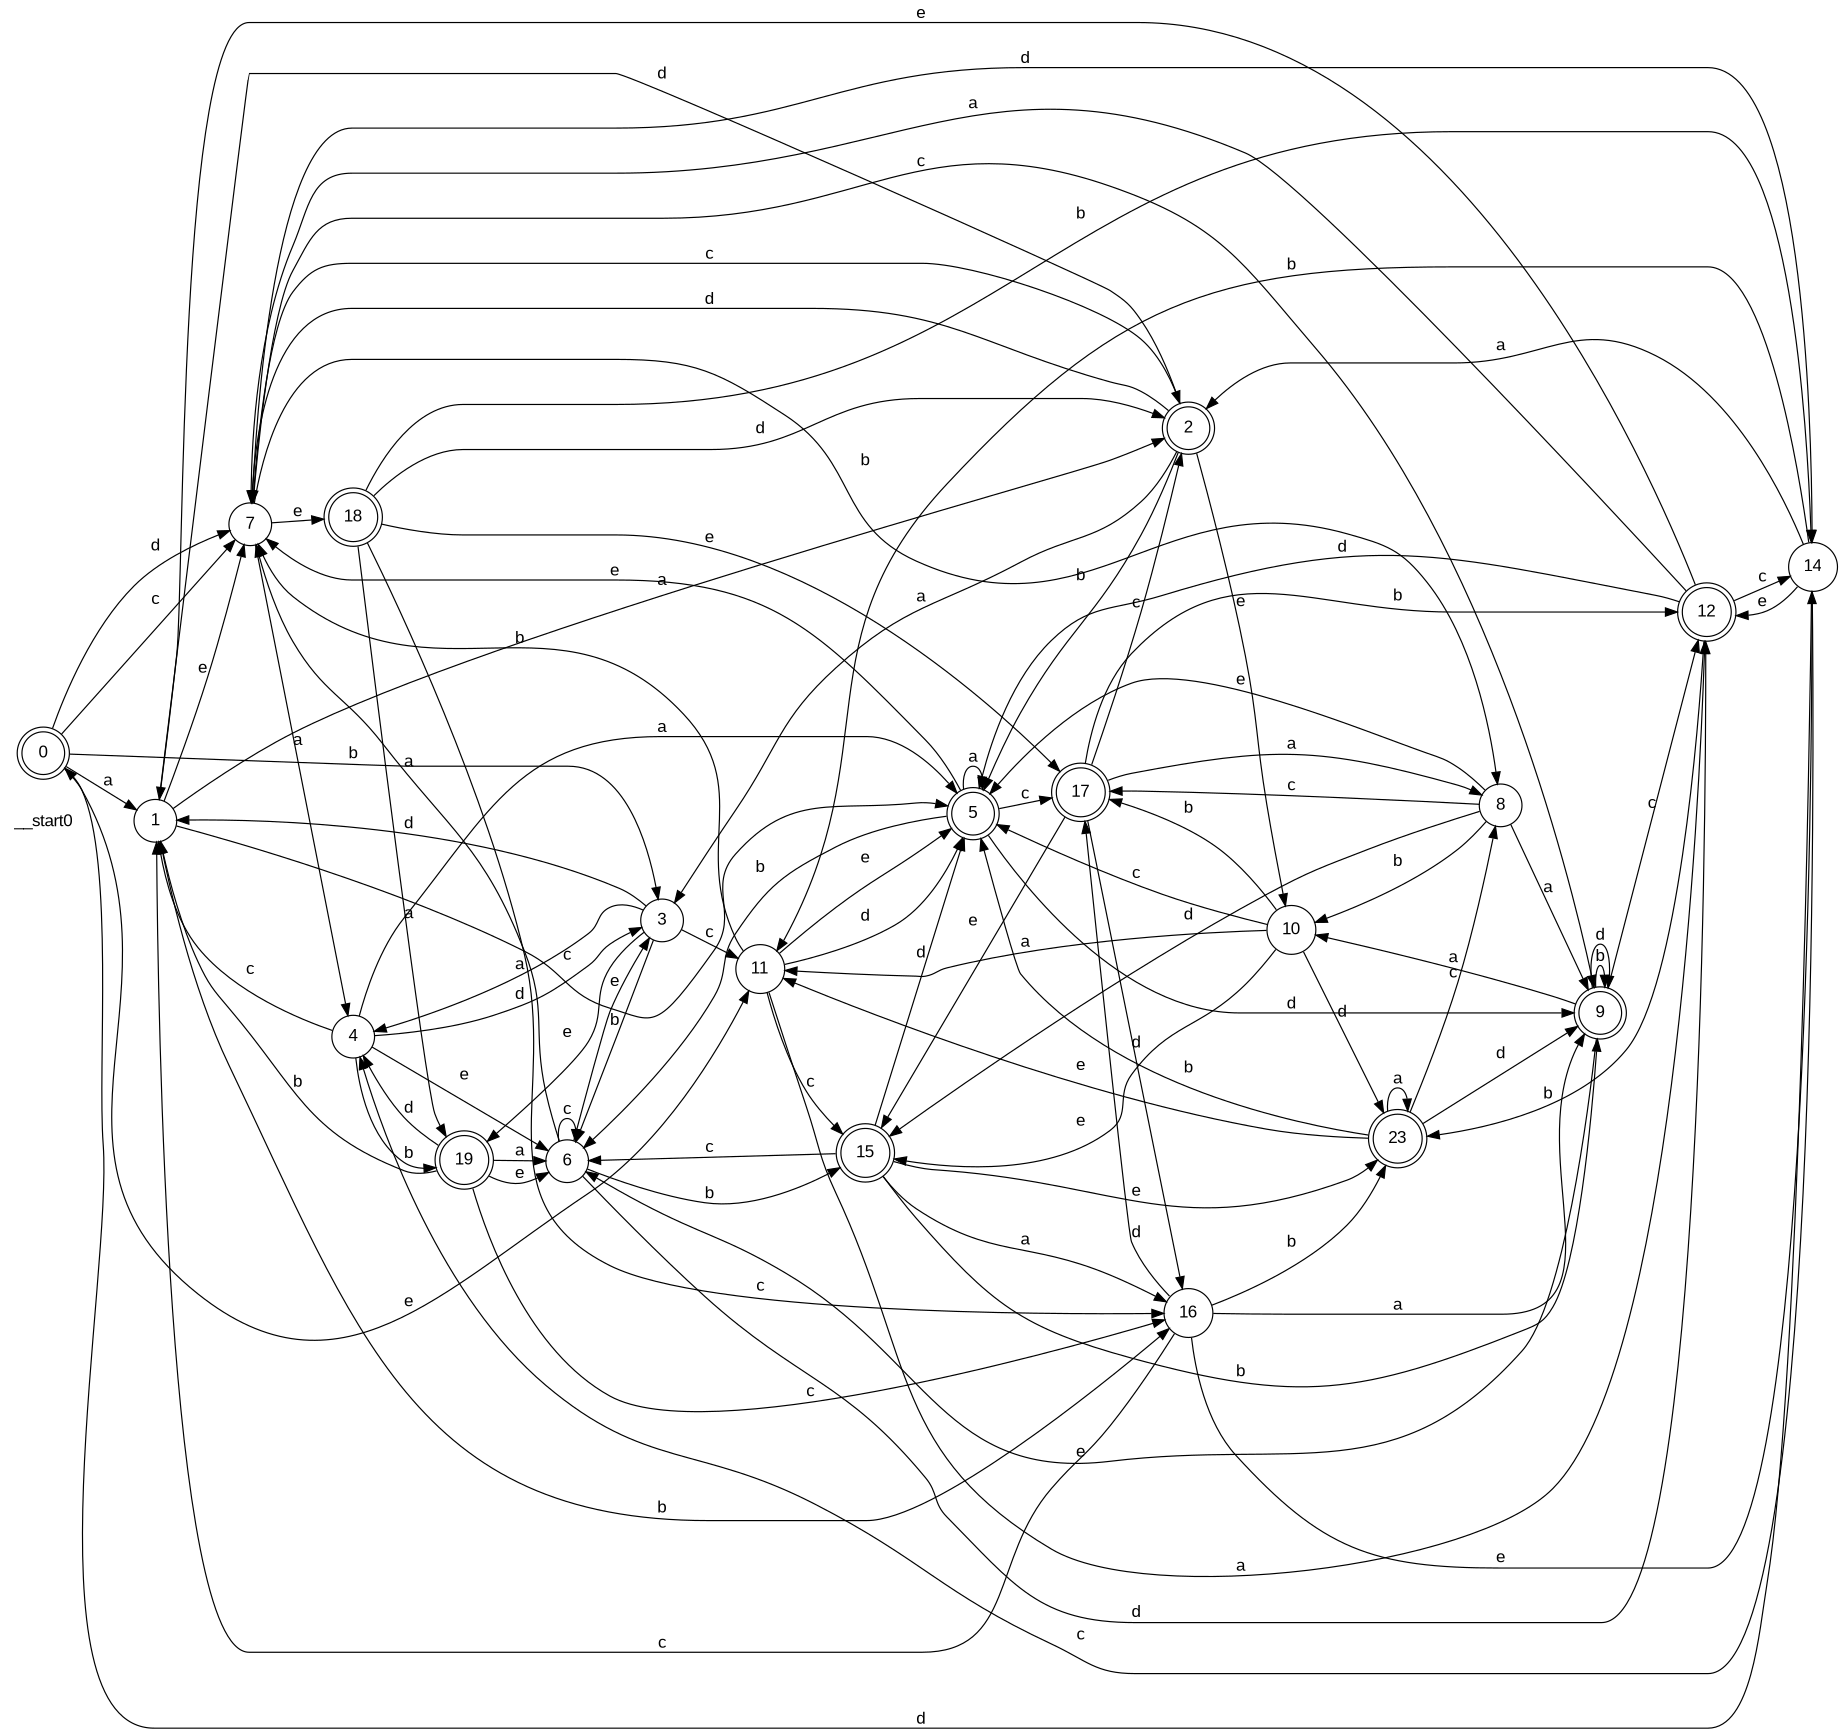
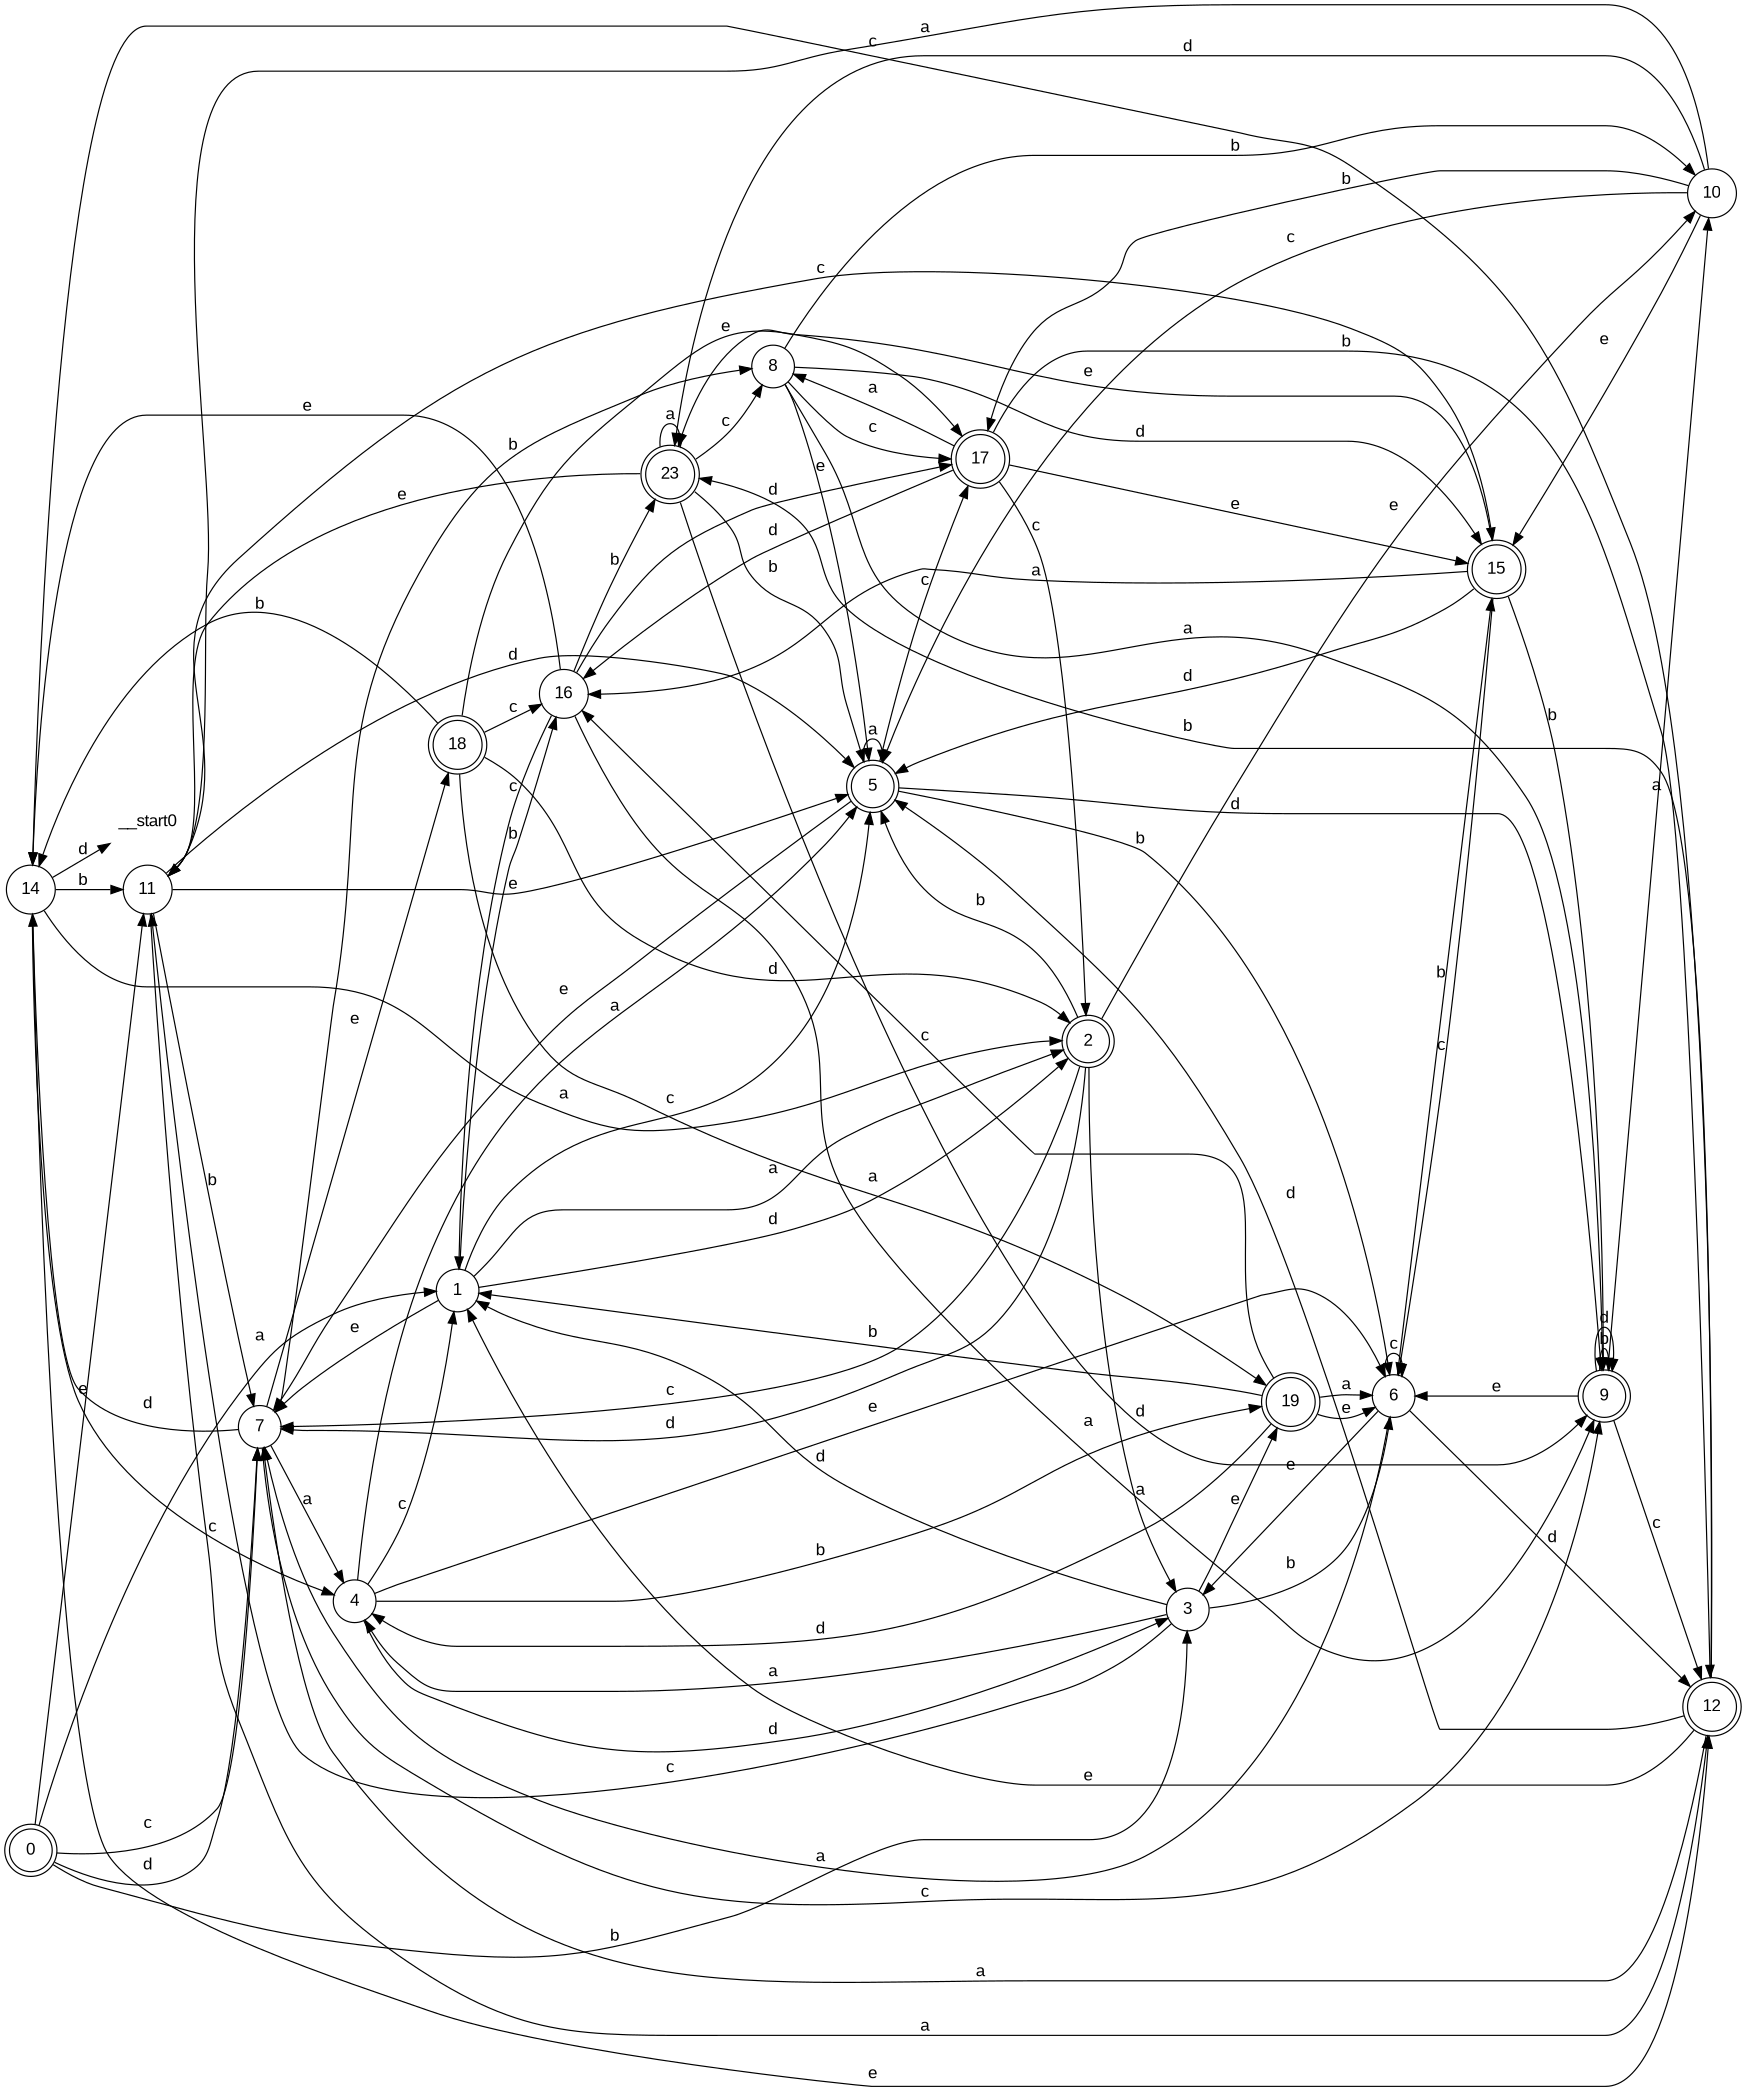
(1018, 1728) -> (76, 864)
